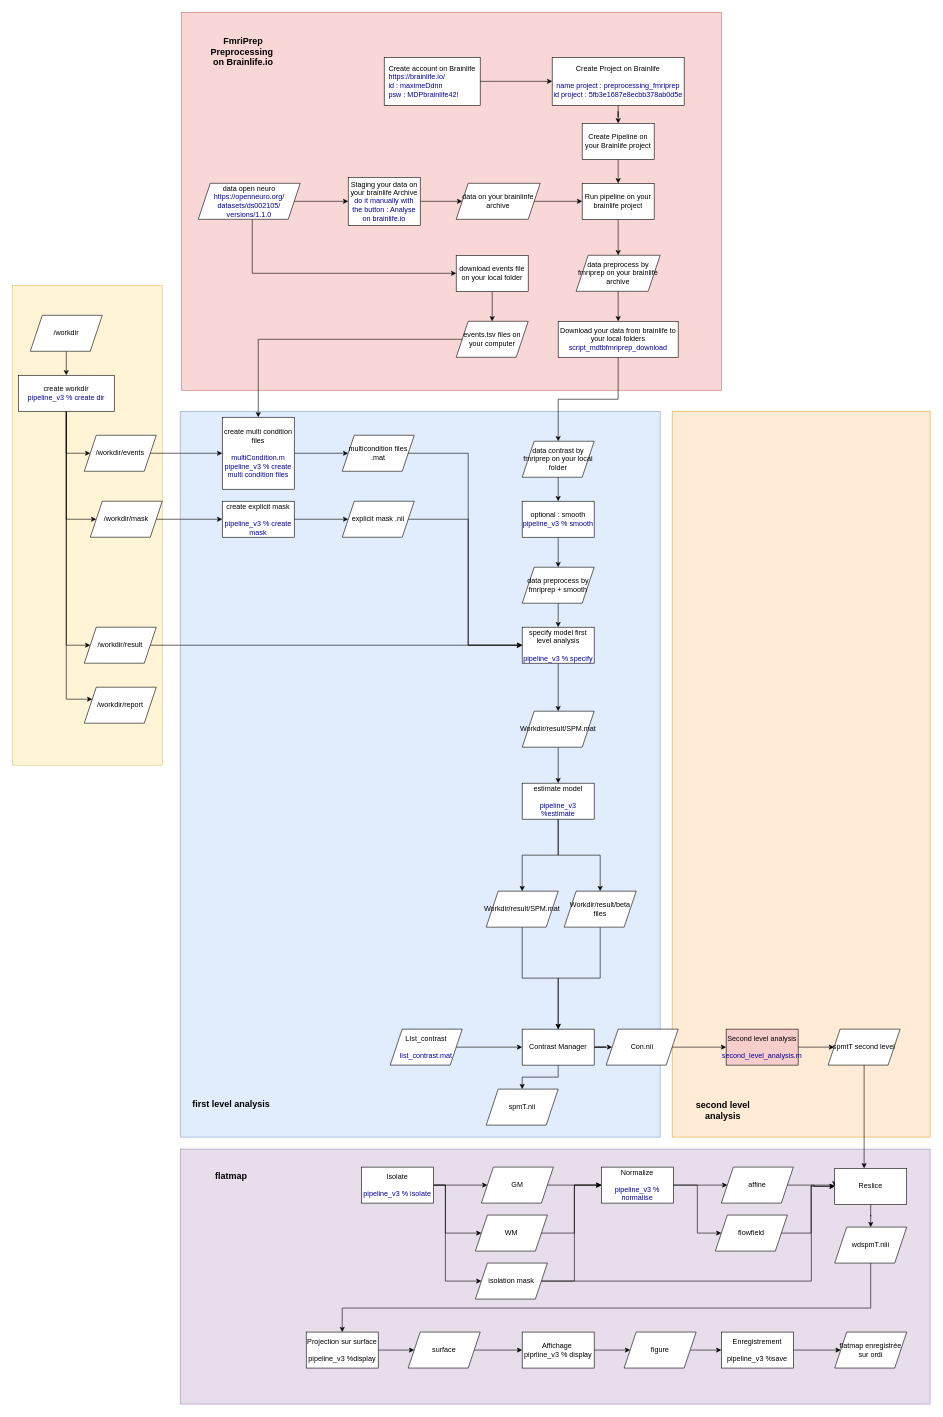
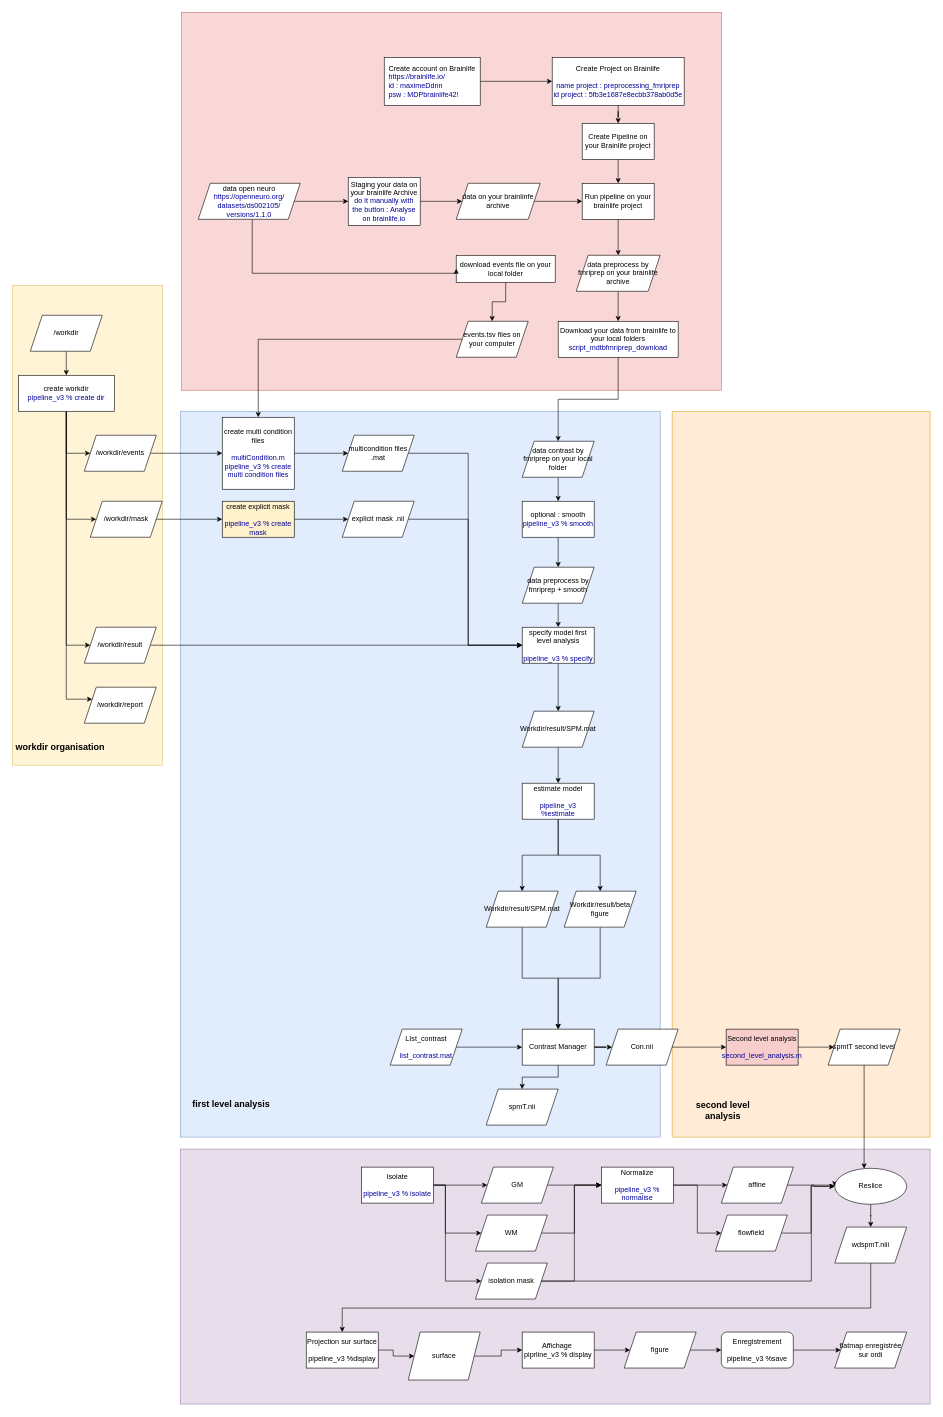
(243, 51) -> none
(492, 273) -> (506, 269)
(258, 519) -> (258, 519)
none -> (60, 747)
(600, 909) -> (600, 909)
(231, 1176) -> none
(871, 1187) -> (871, 1187)
(444, 1350) -> (444, 1356)
(758, 1350) -> (758, 1350)
